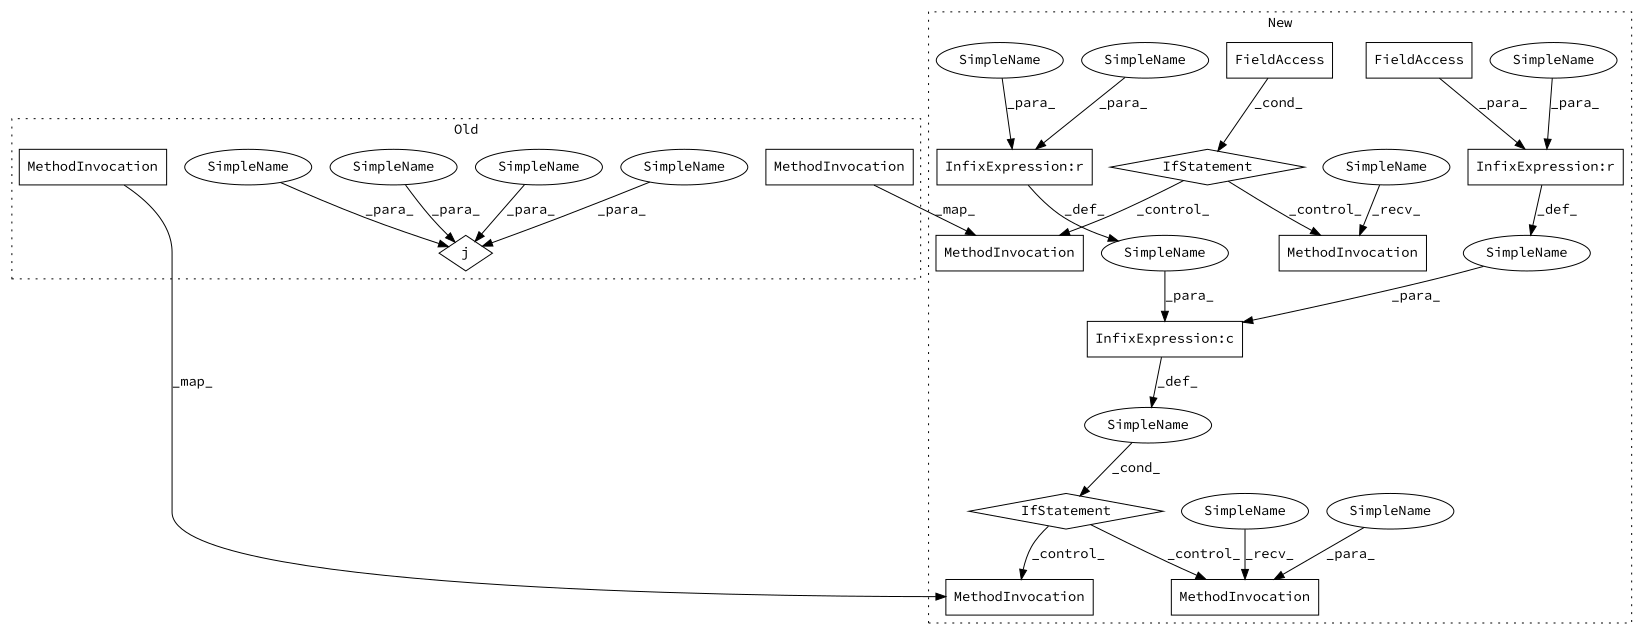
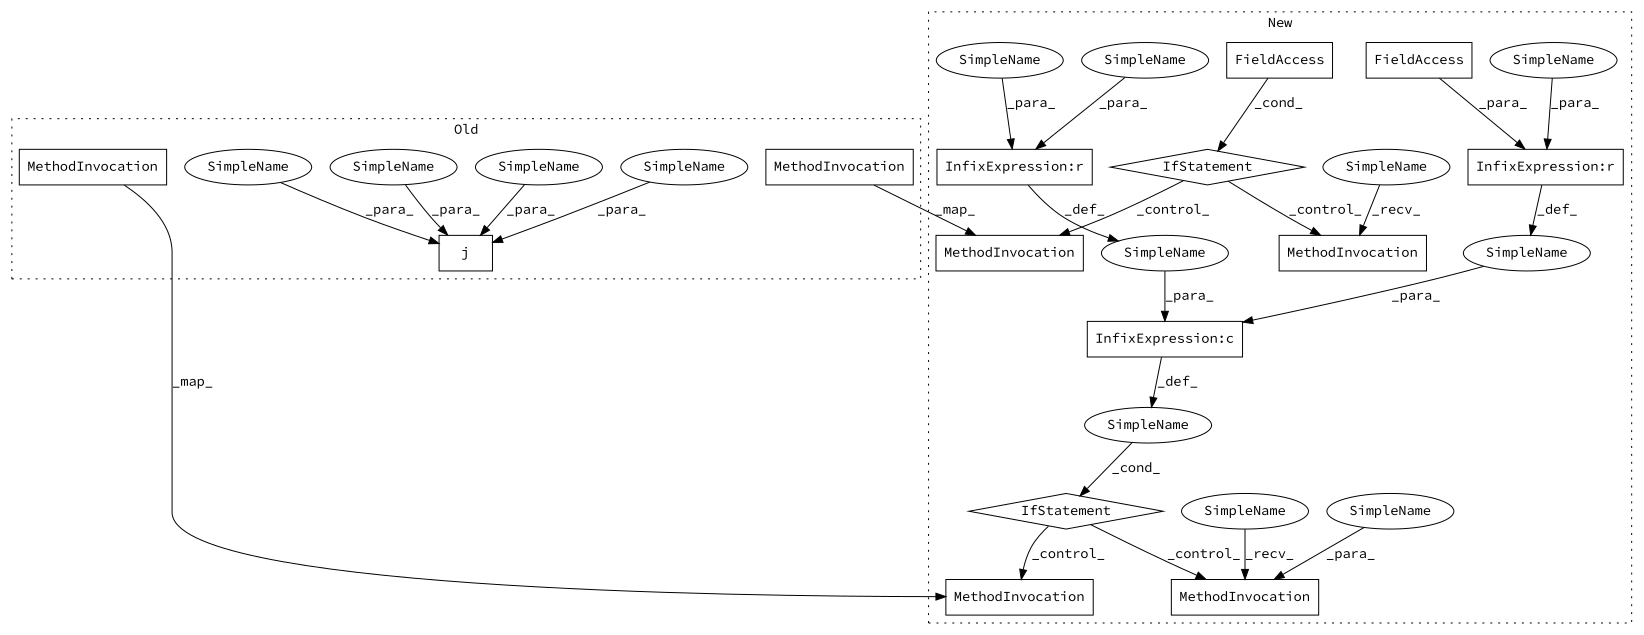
(466, 253) -> (466, 253)
